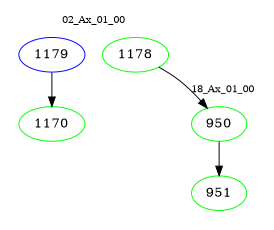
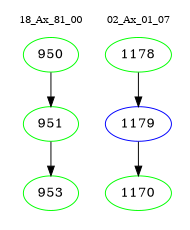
(94, 21) -> (138, 21)
(190, 89) -> (138, 85)
(223, 90) -> (51, 21)
none -> (51, 193)
